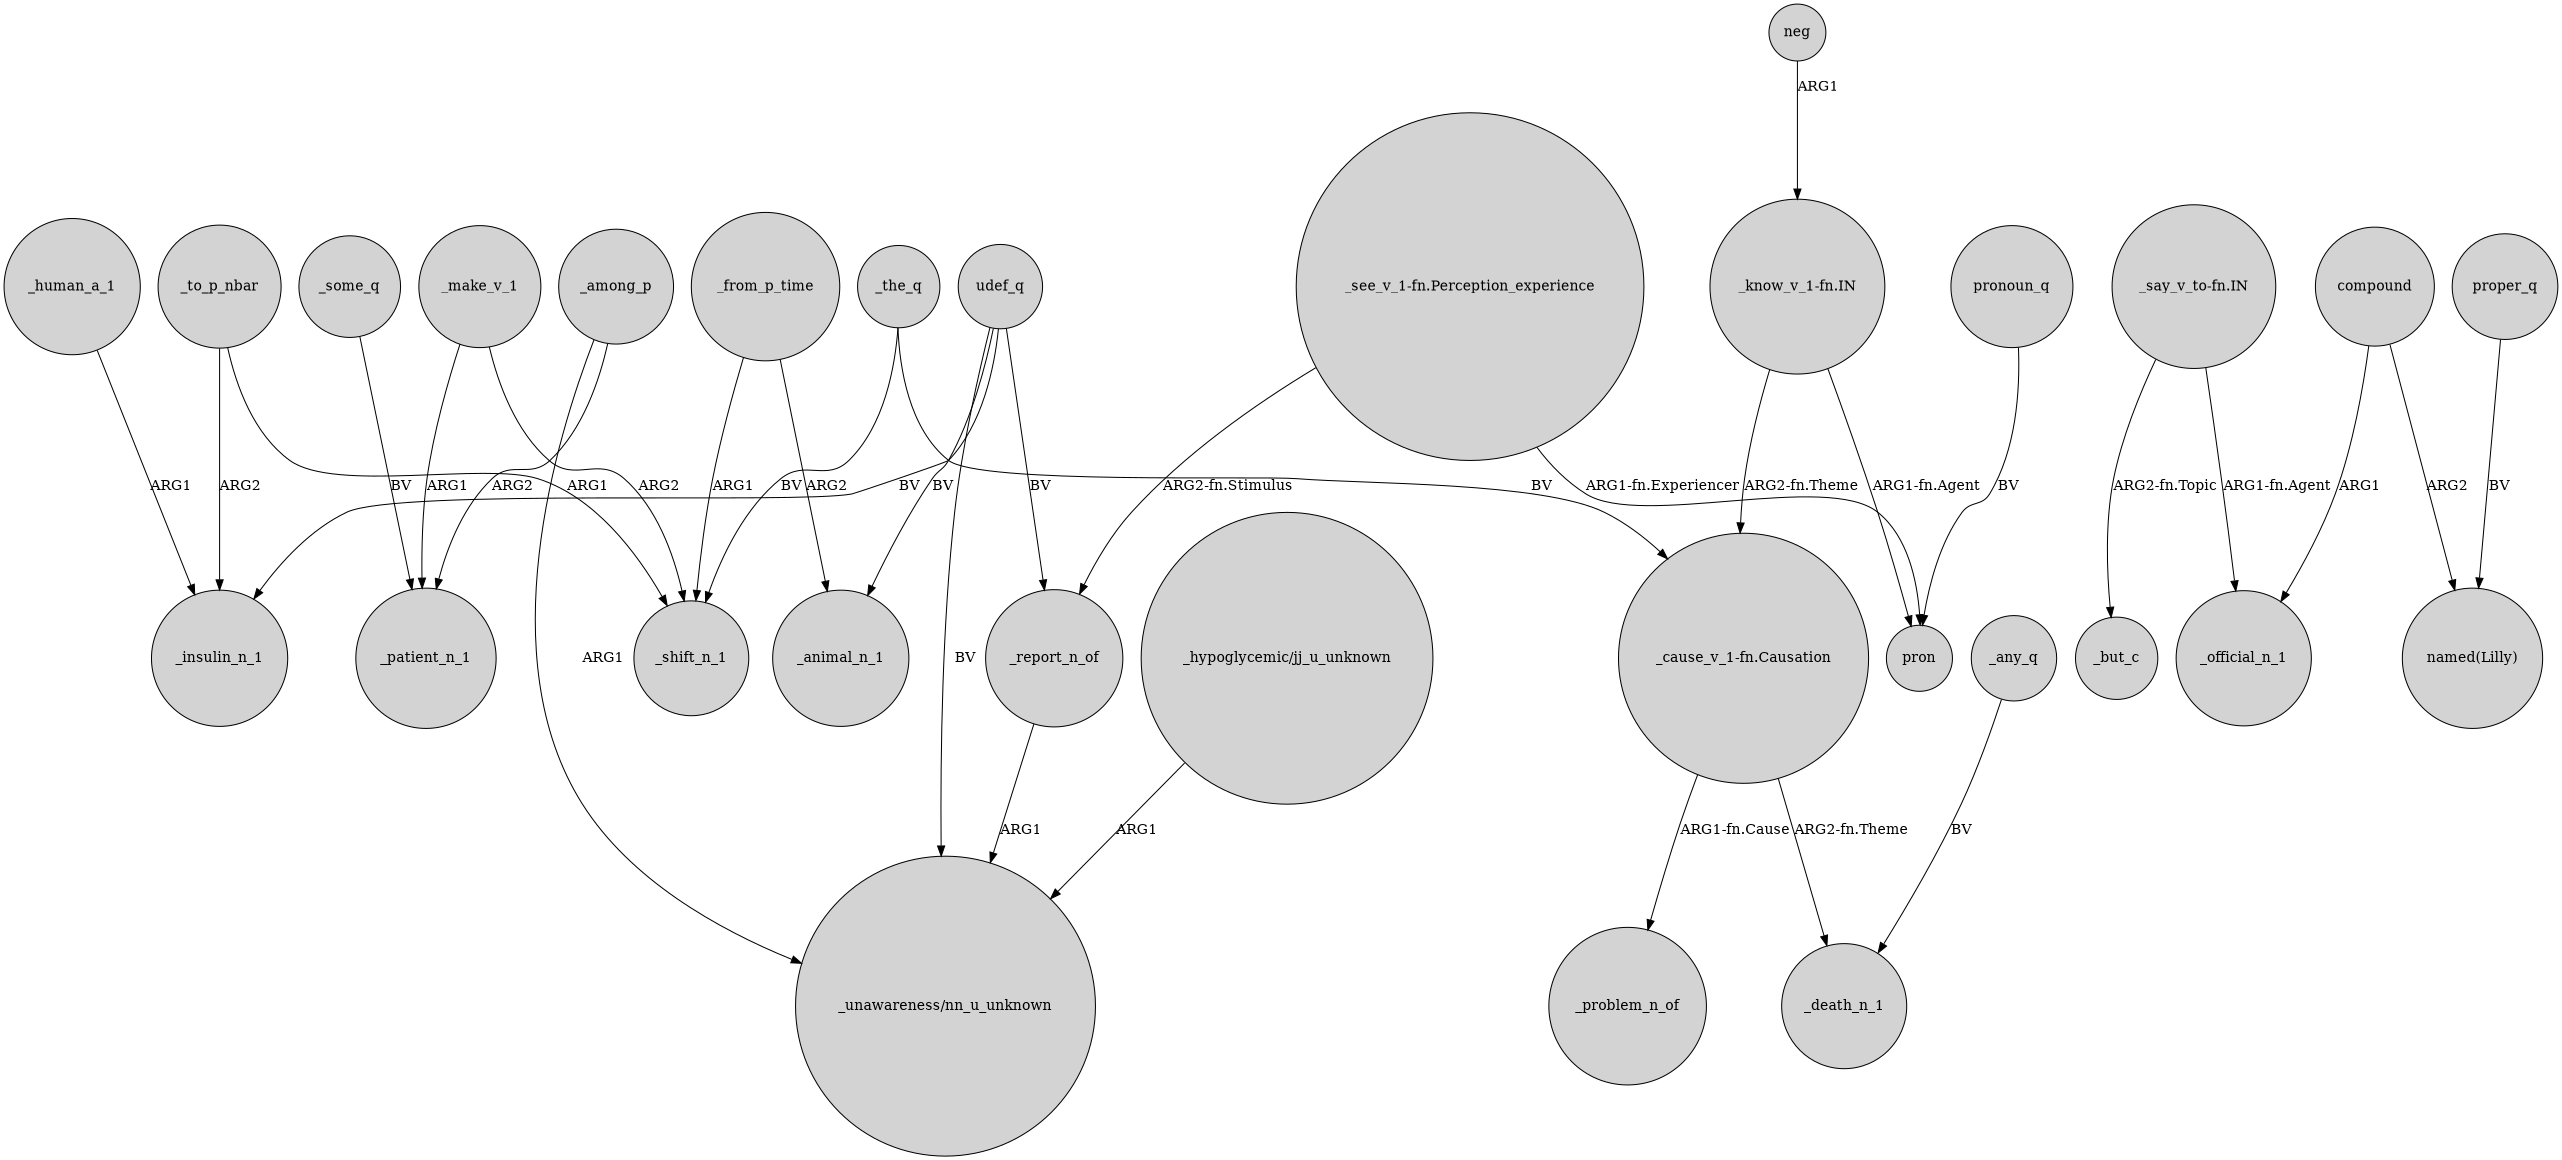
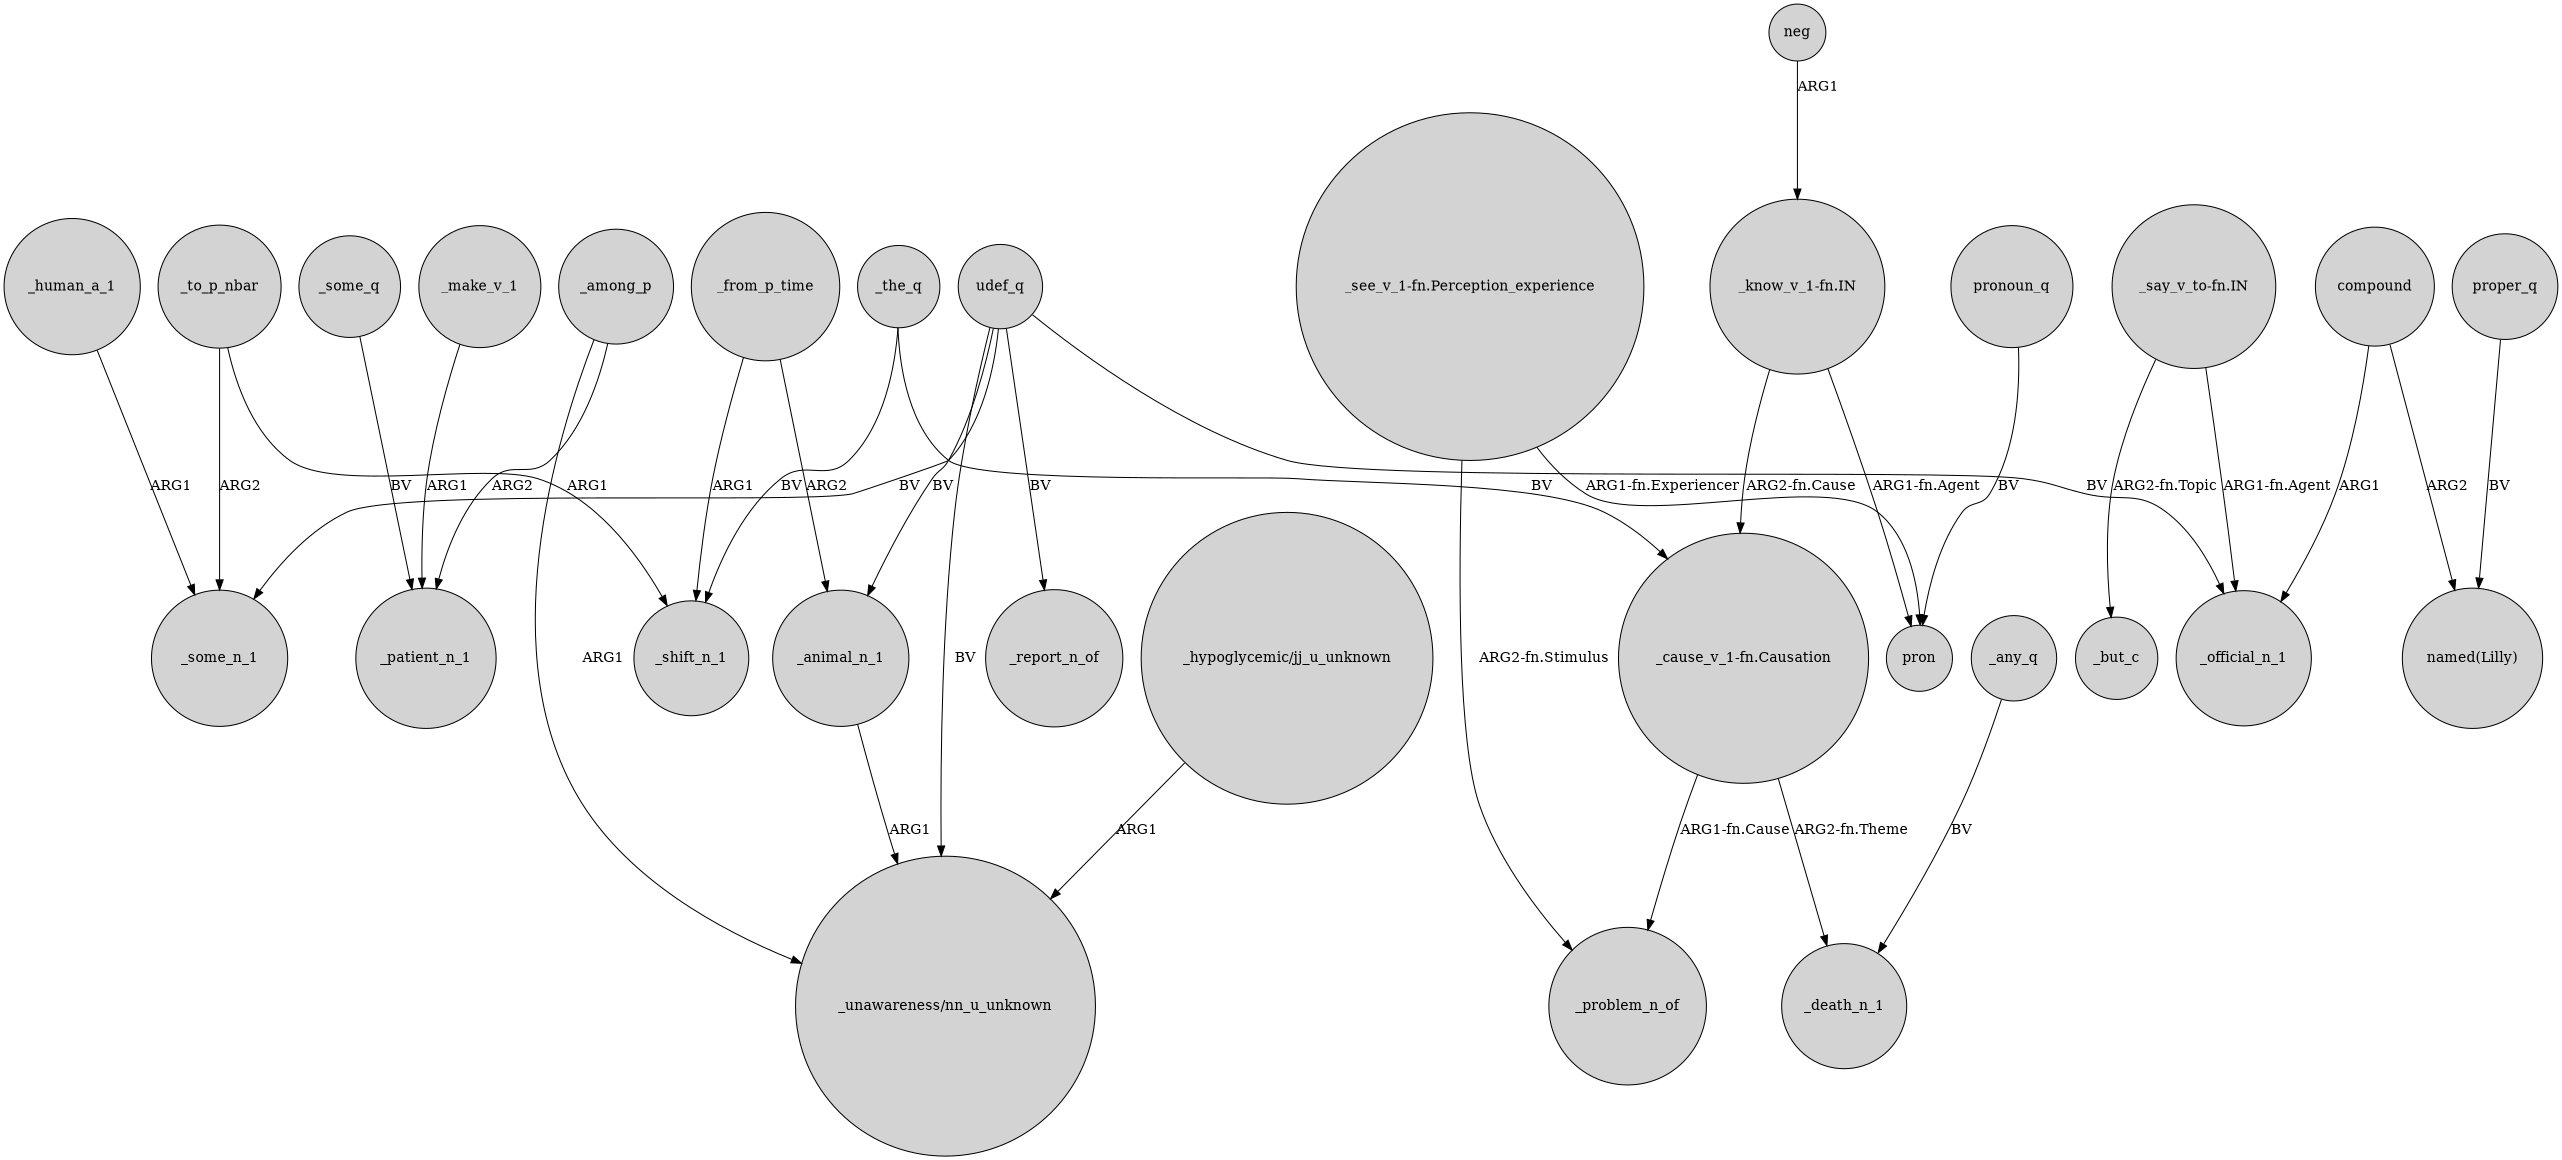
(1185, 461) -> (1465, 715)
(586, 470) -> none
none -> (1627, 474)
(1802, 486) -> (1802, 486)
(220, 658) -> (220, 658)
(1014, 788) -> (875, 789)
